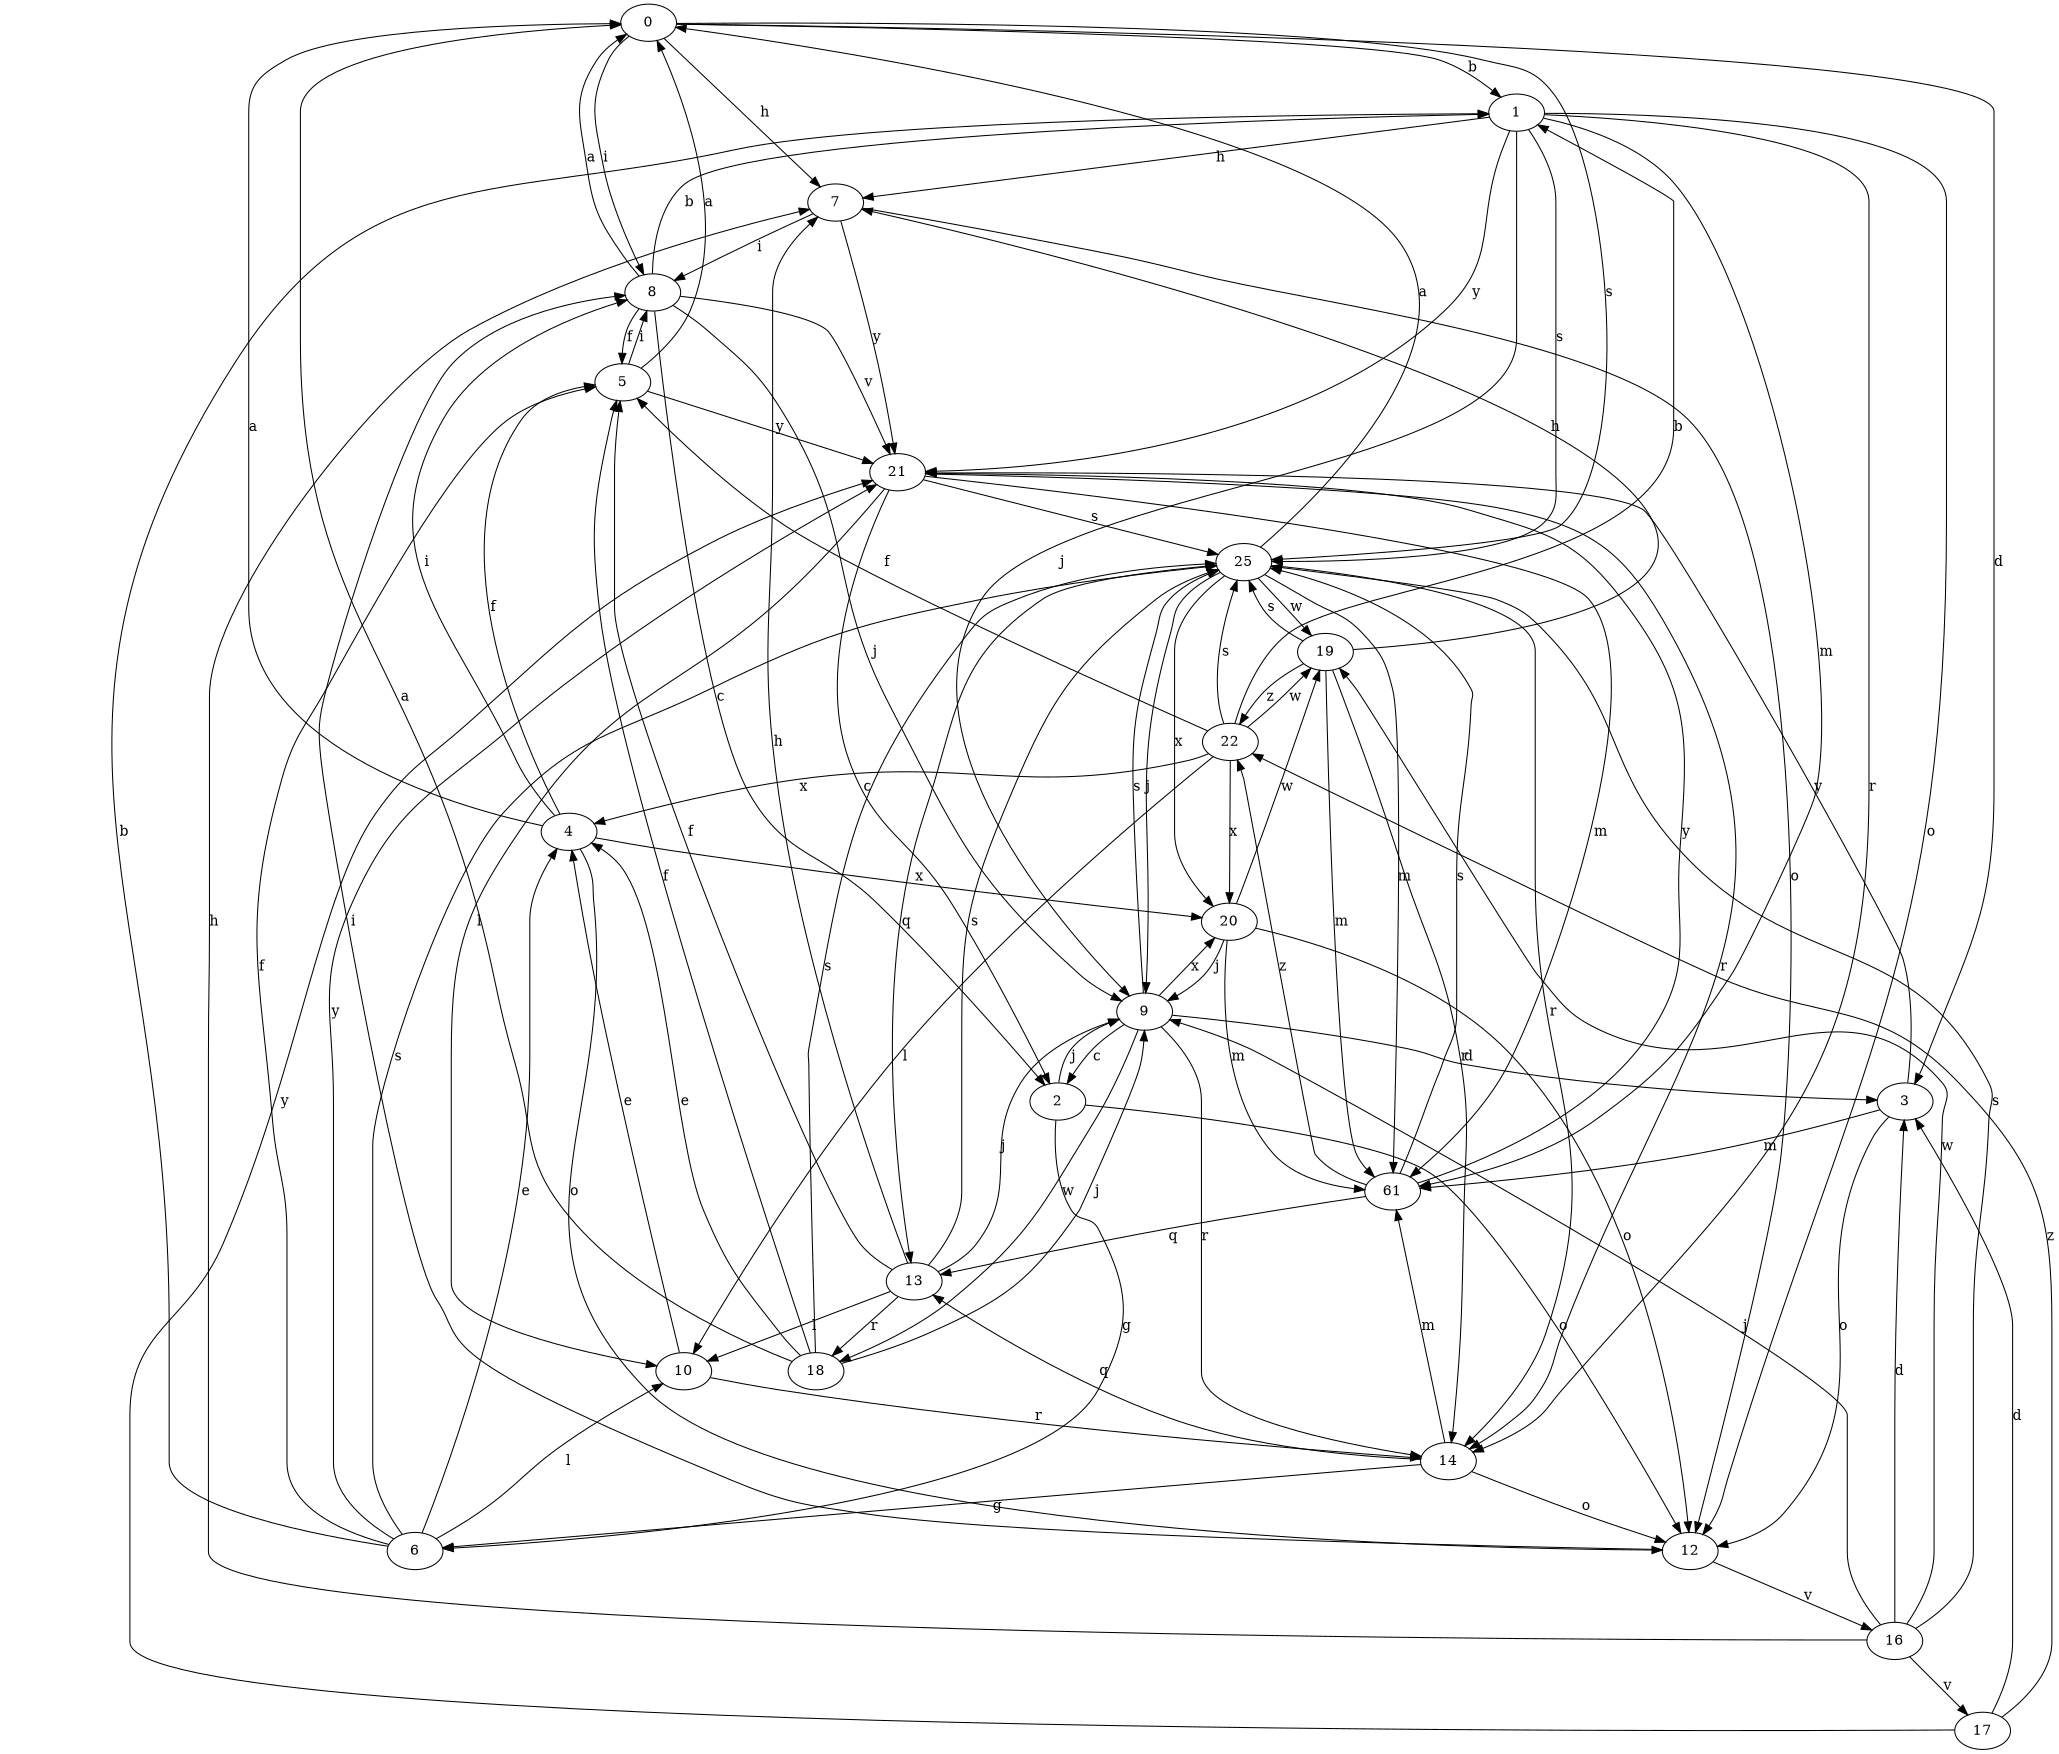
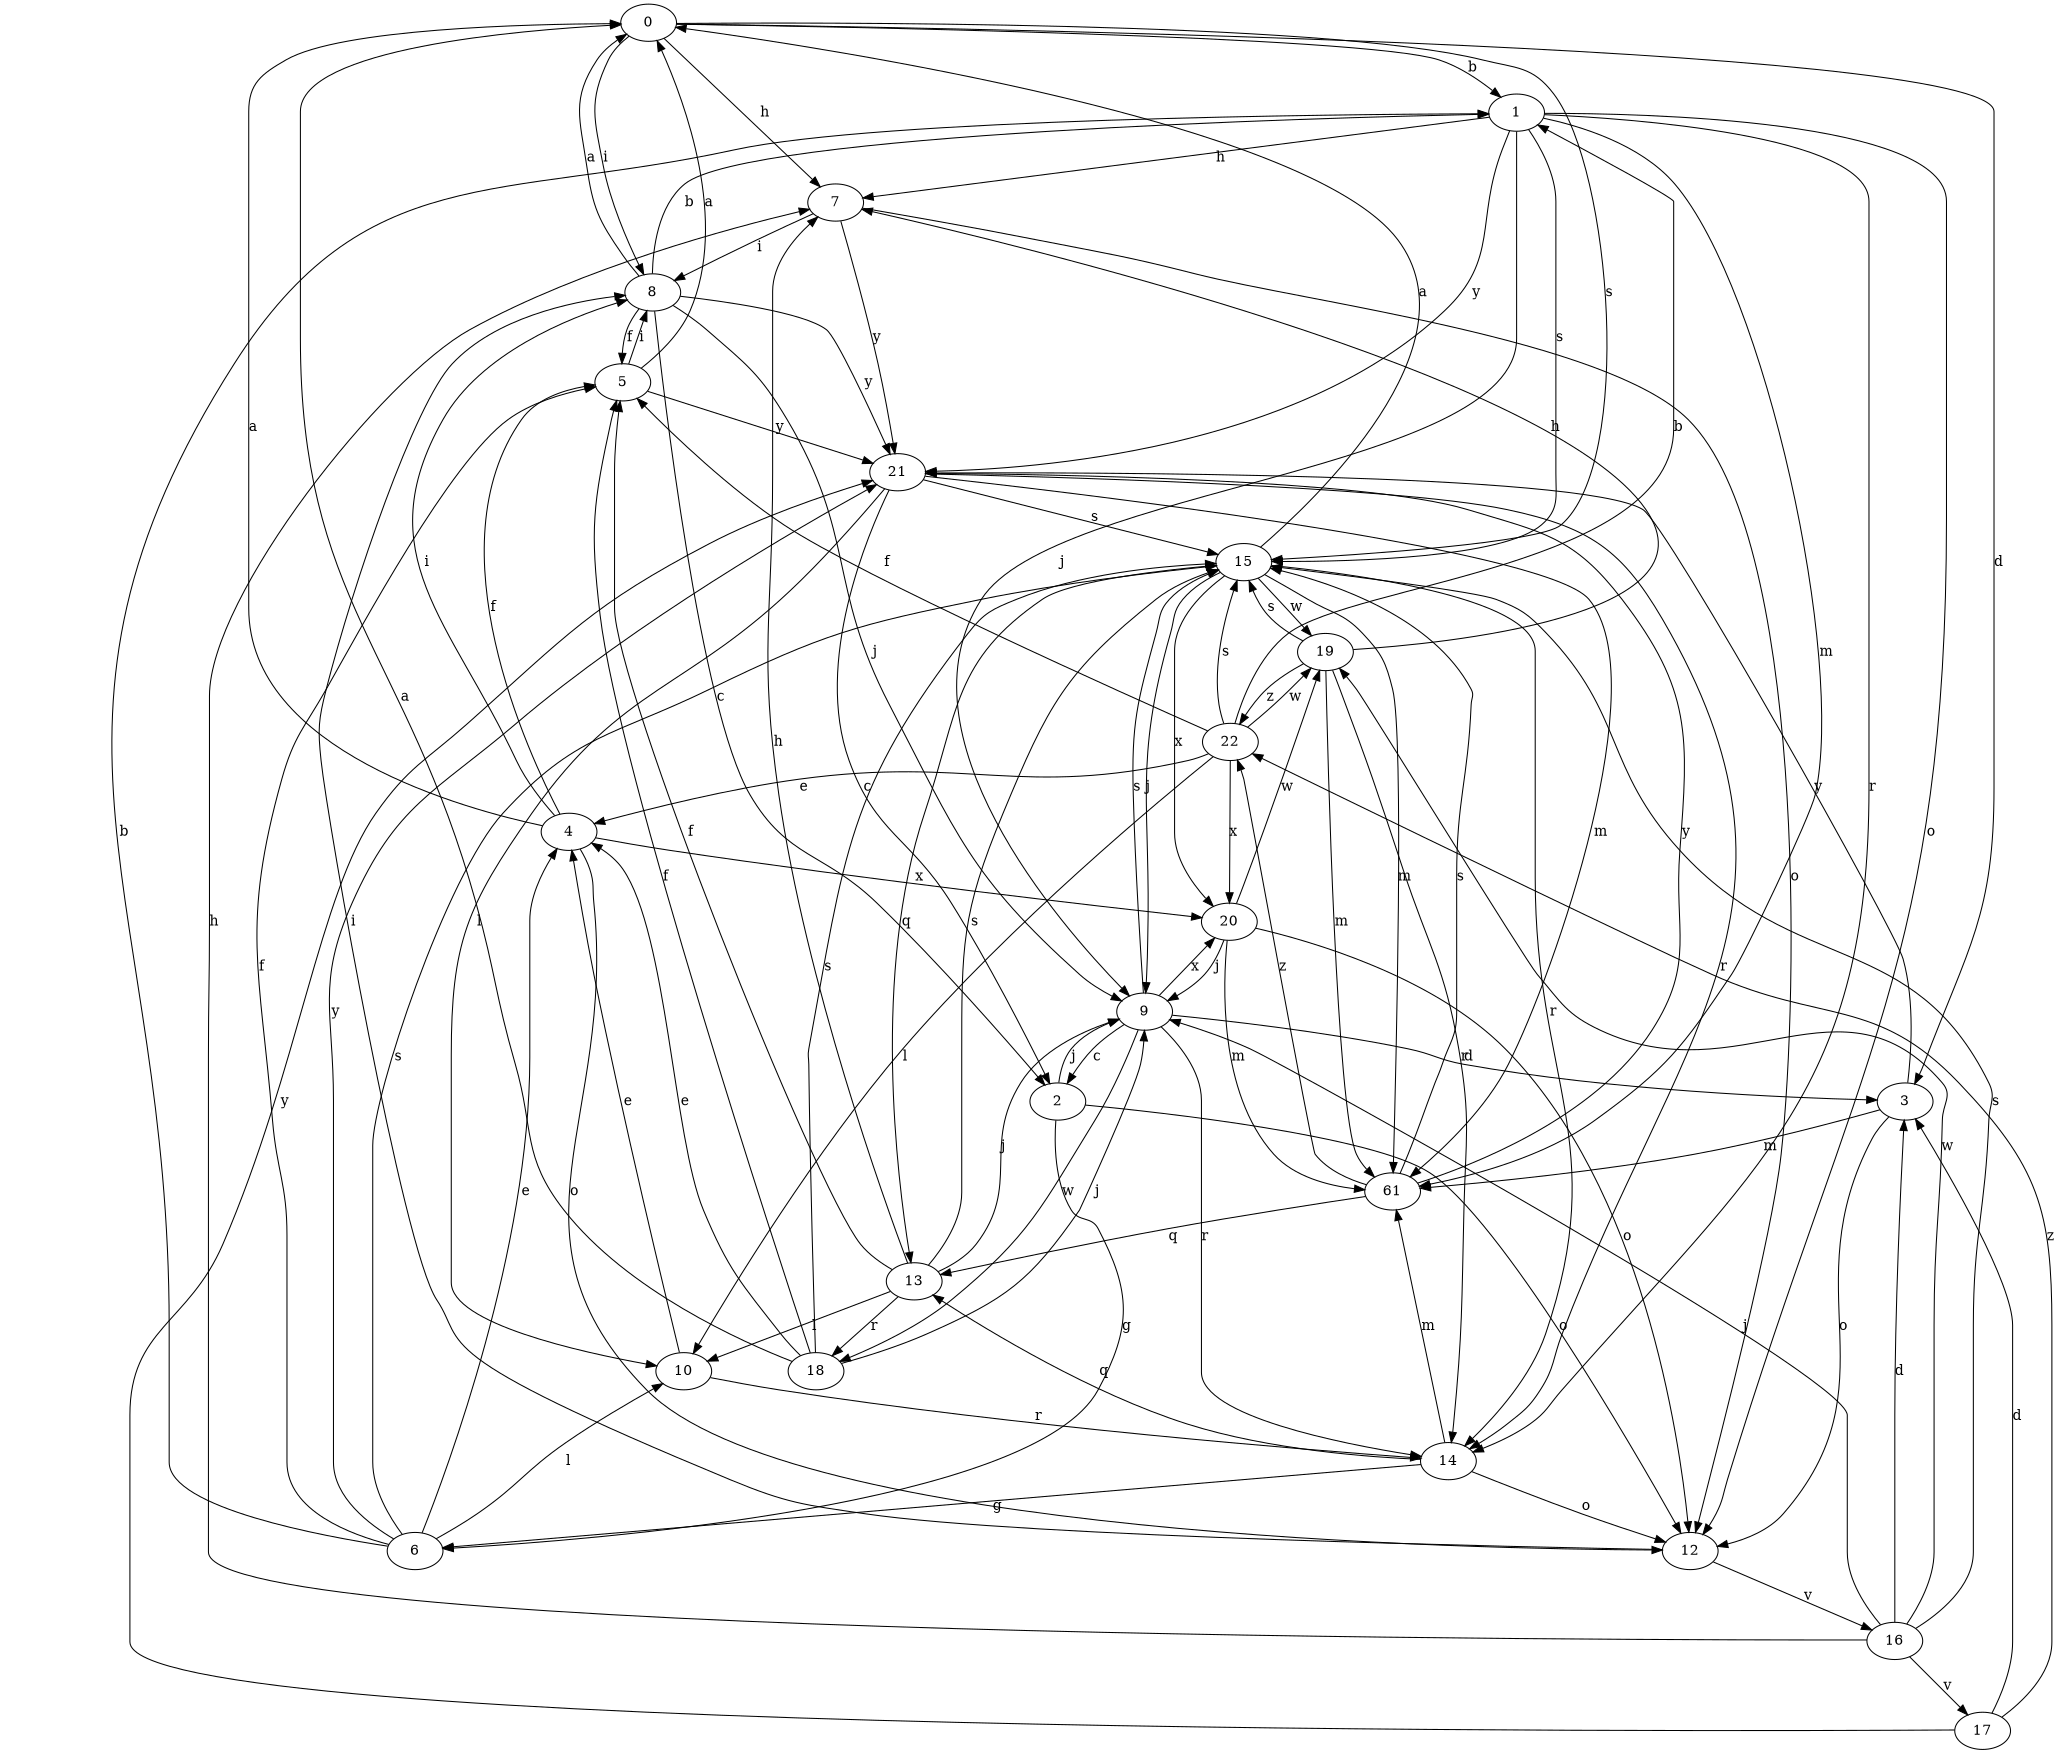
(869, 382) -> (869, 382)
(1244, 562) -> (1244, 562)
(804, 787) -> (804, 787)
